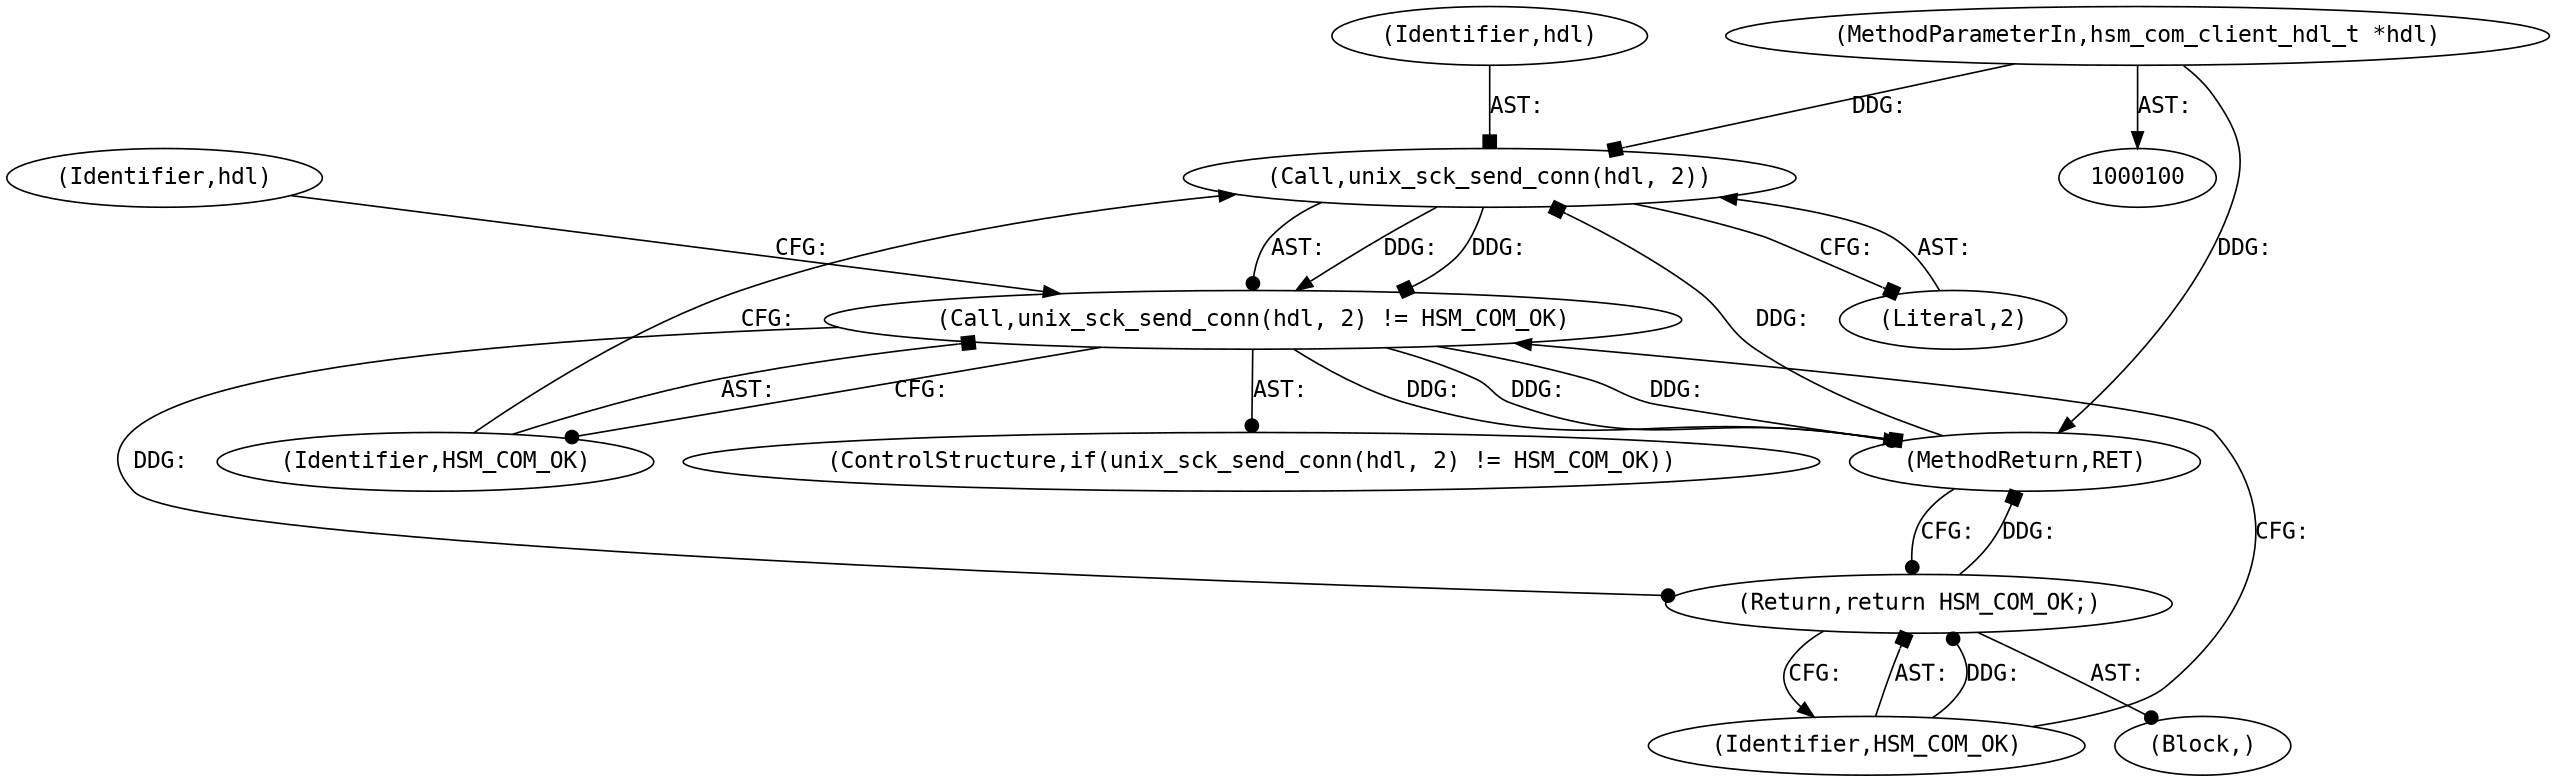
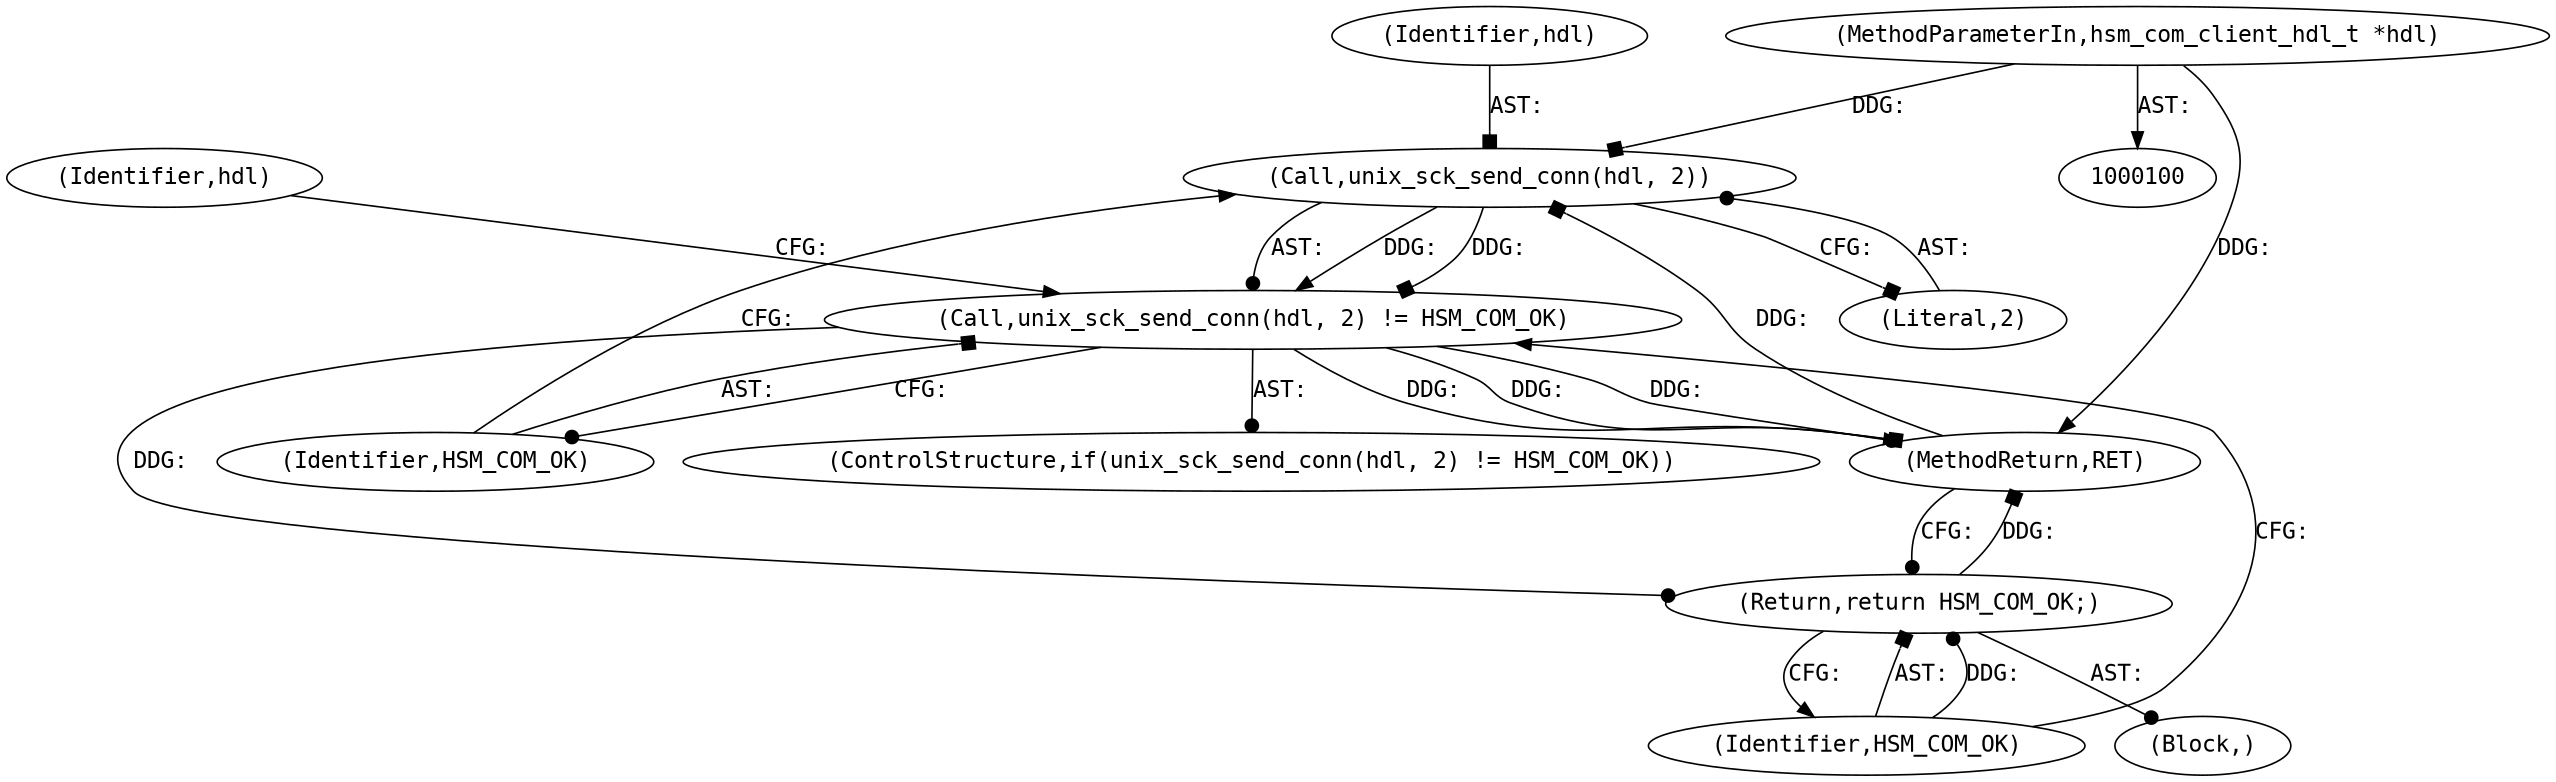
(1851, 221) -> (1849, 220)
